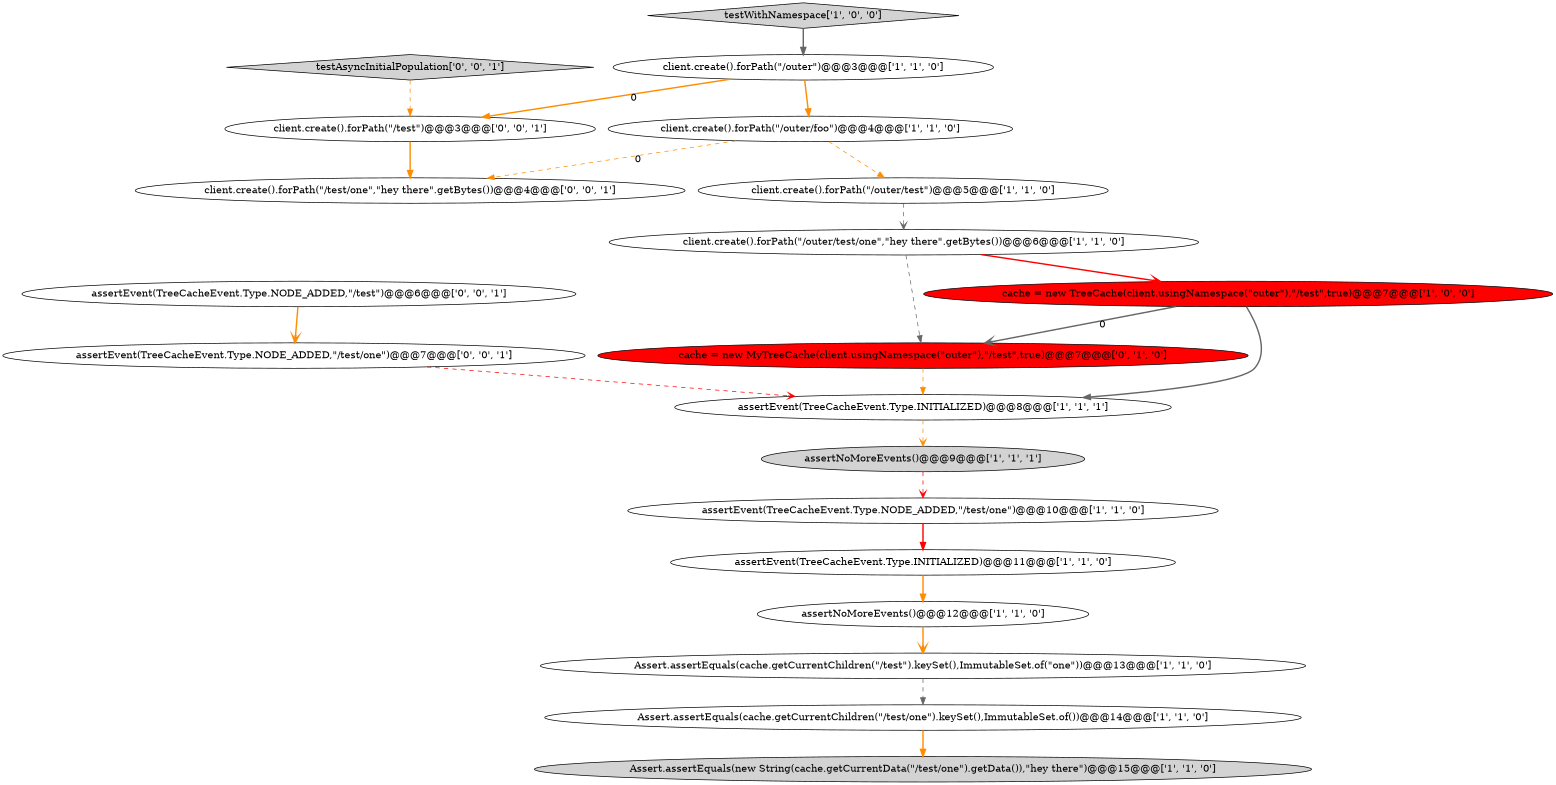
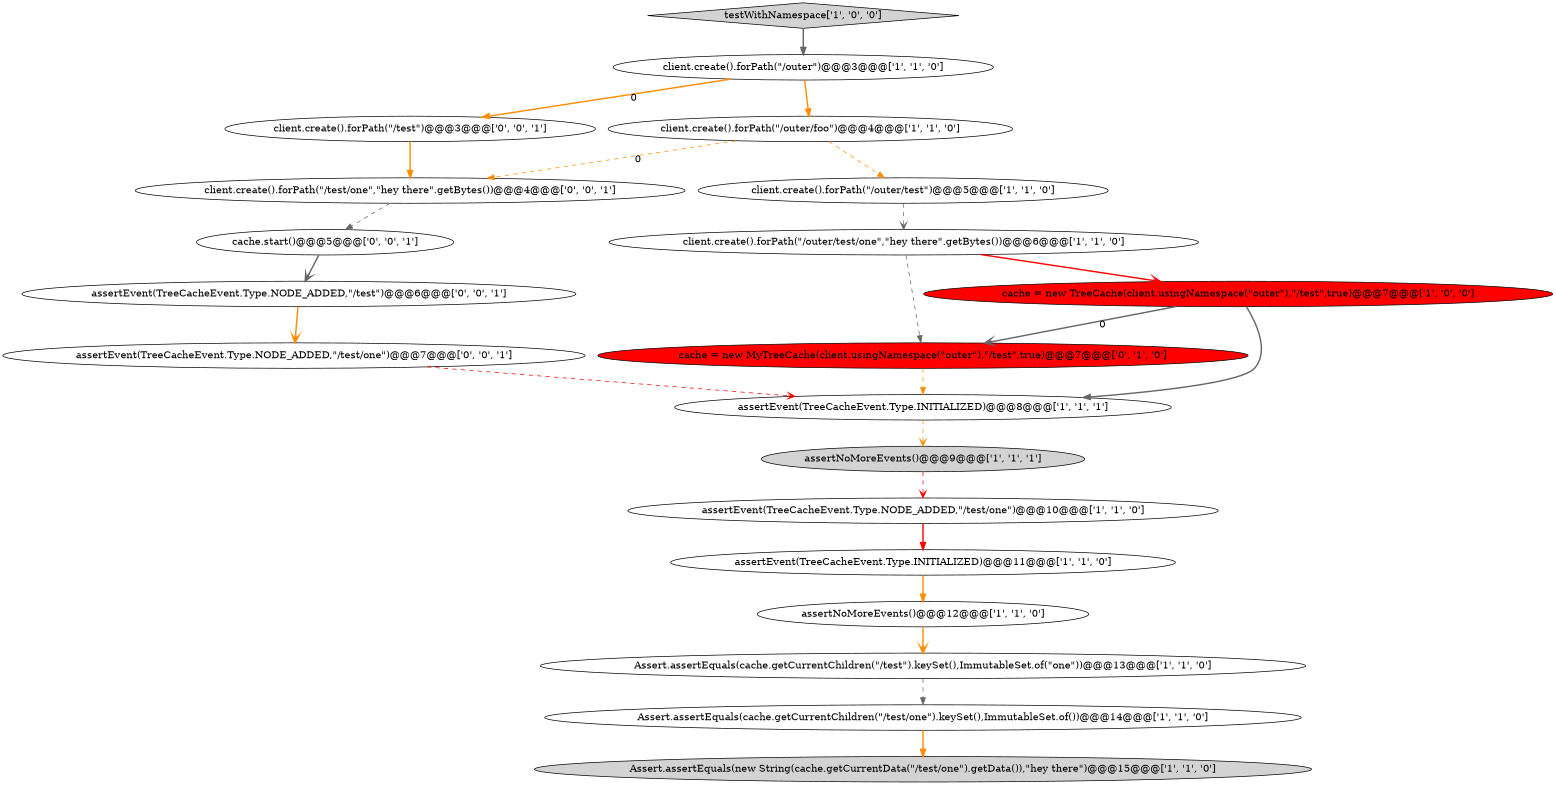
(410, 67) -> none
none -> (325, 242)
